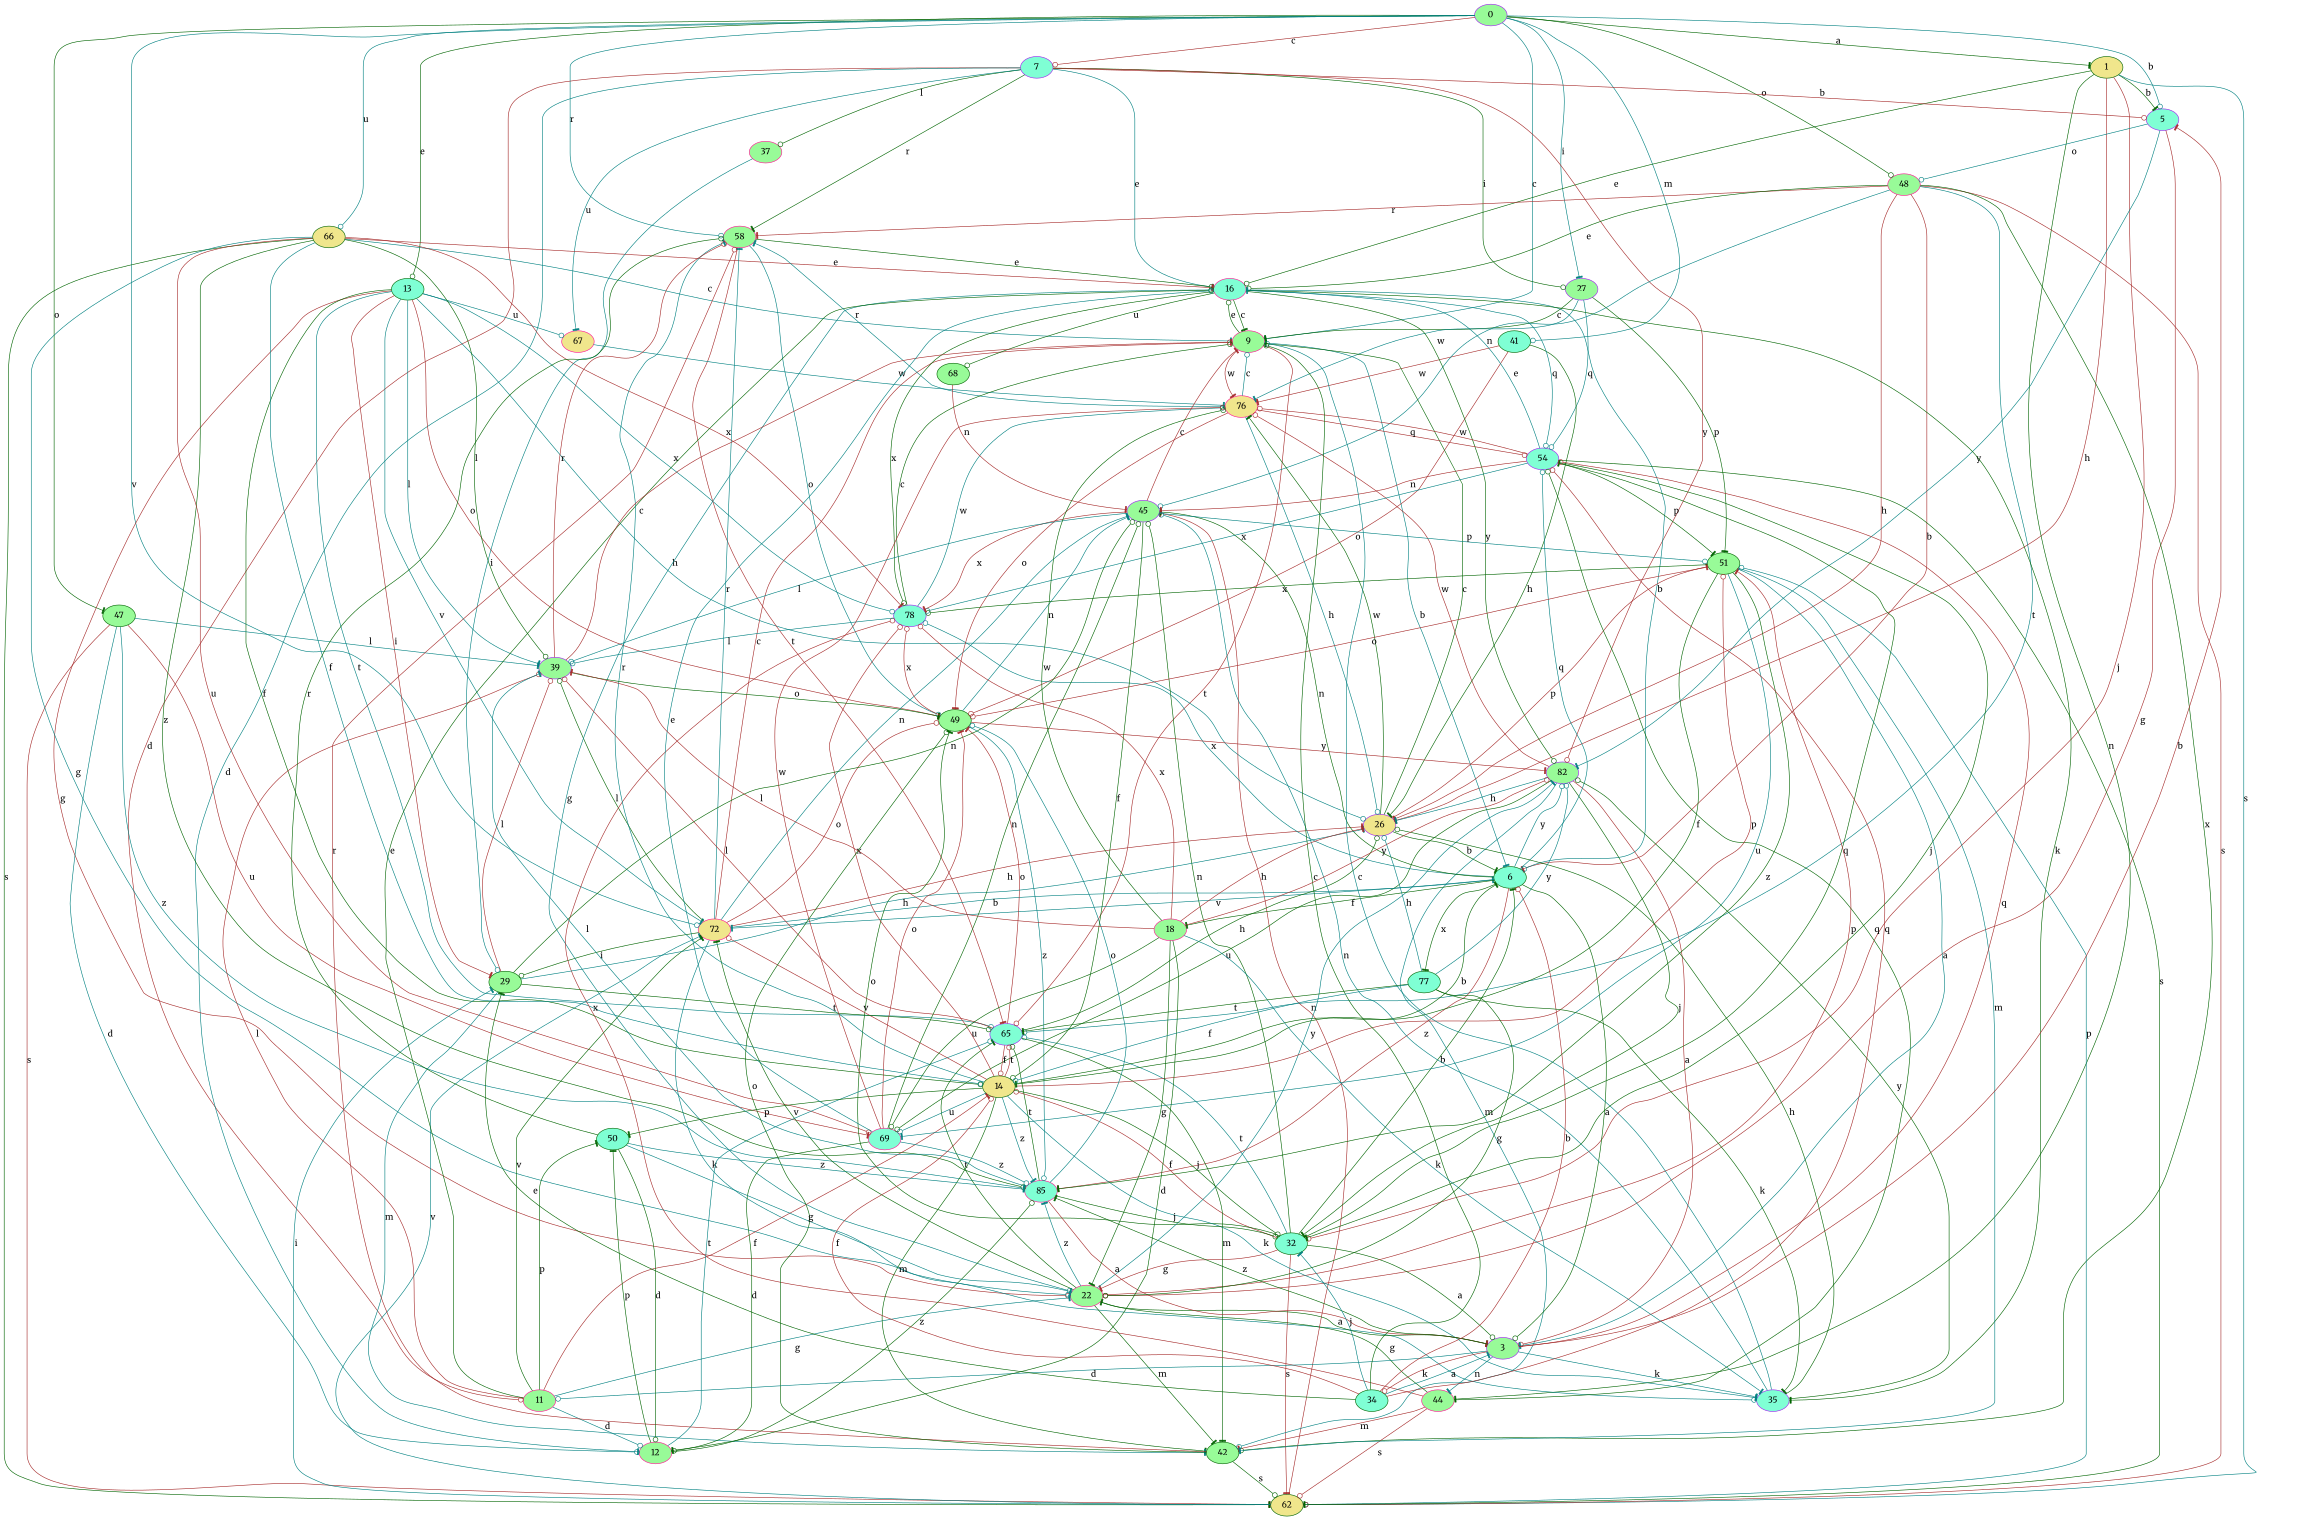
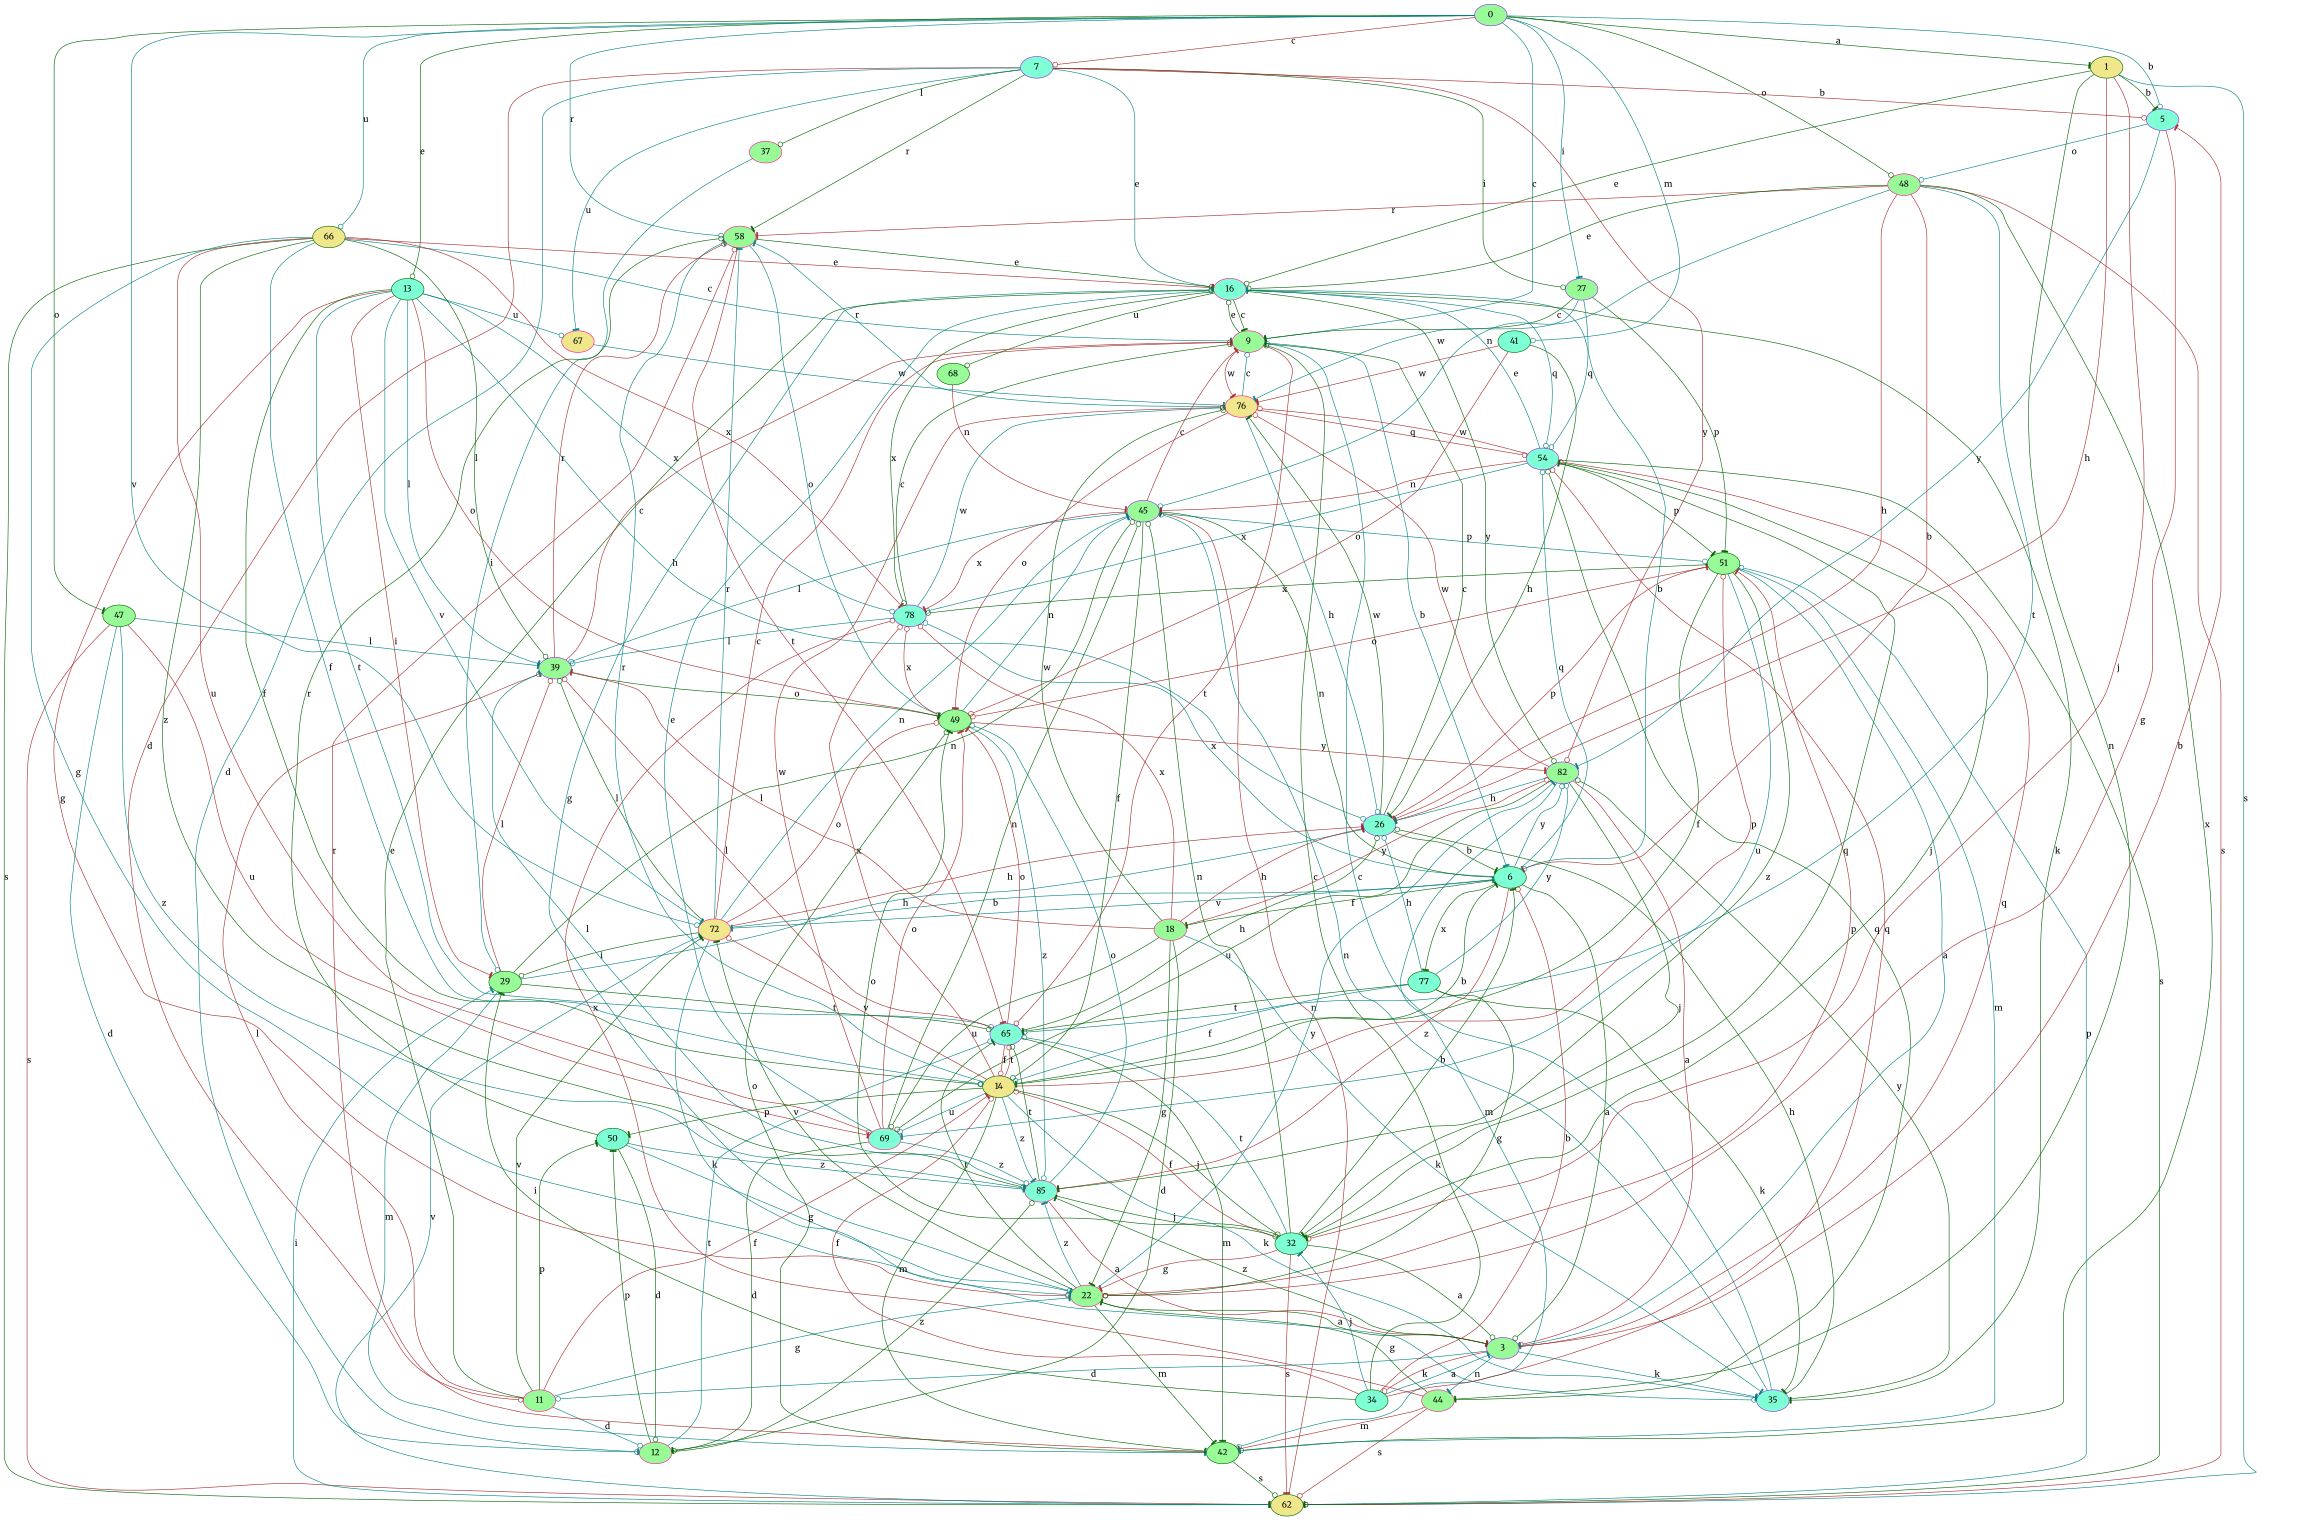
(1380, 825) -> (1380, 825)
(536, 1191) -> (536, 1191)
